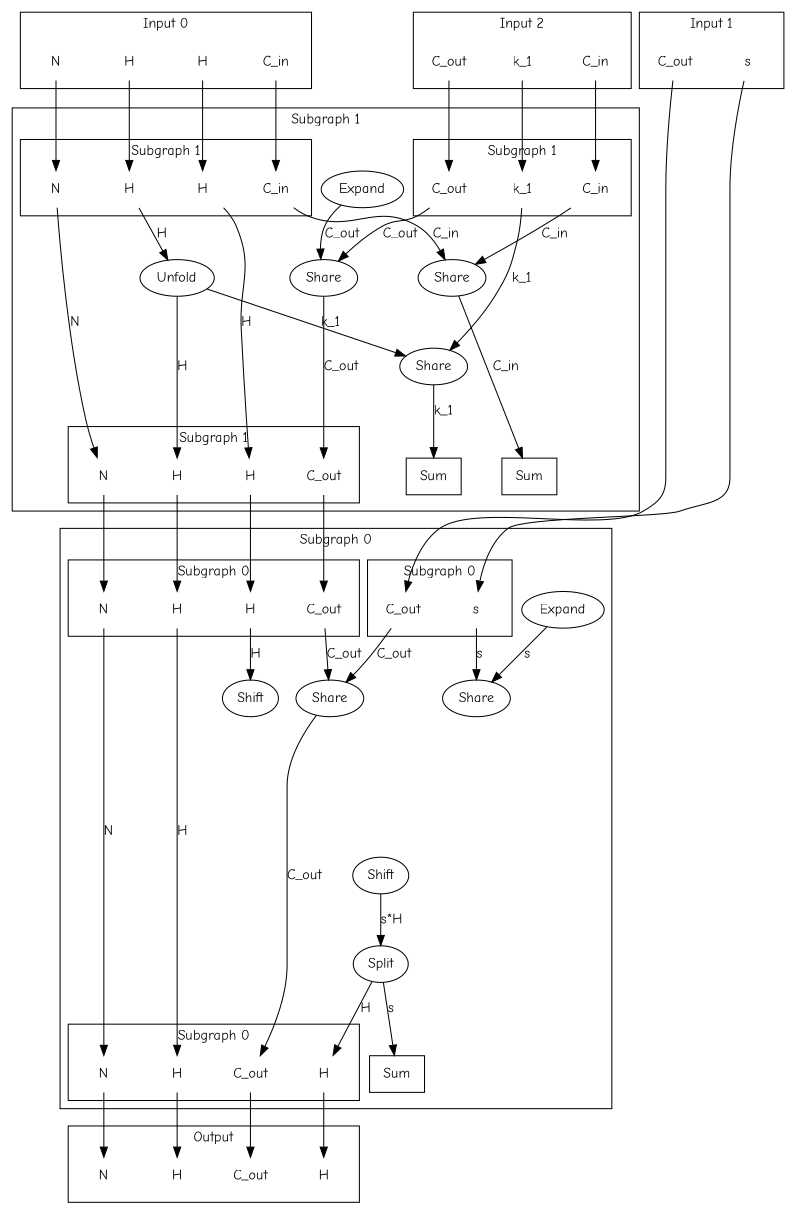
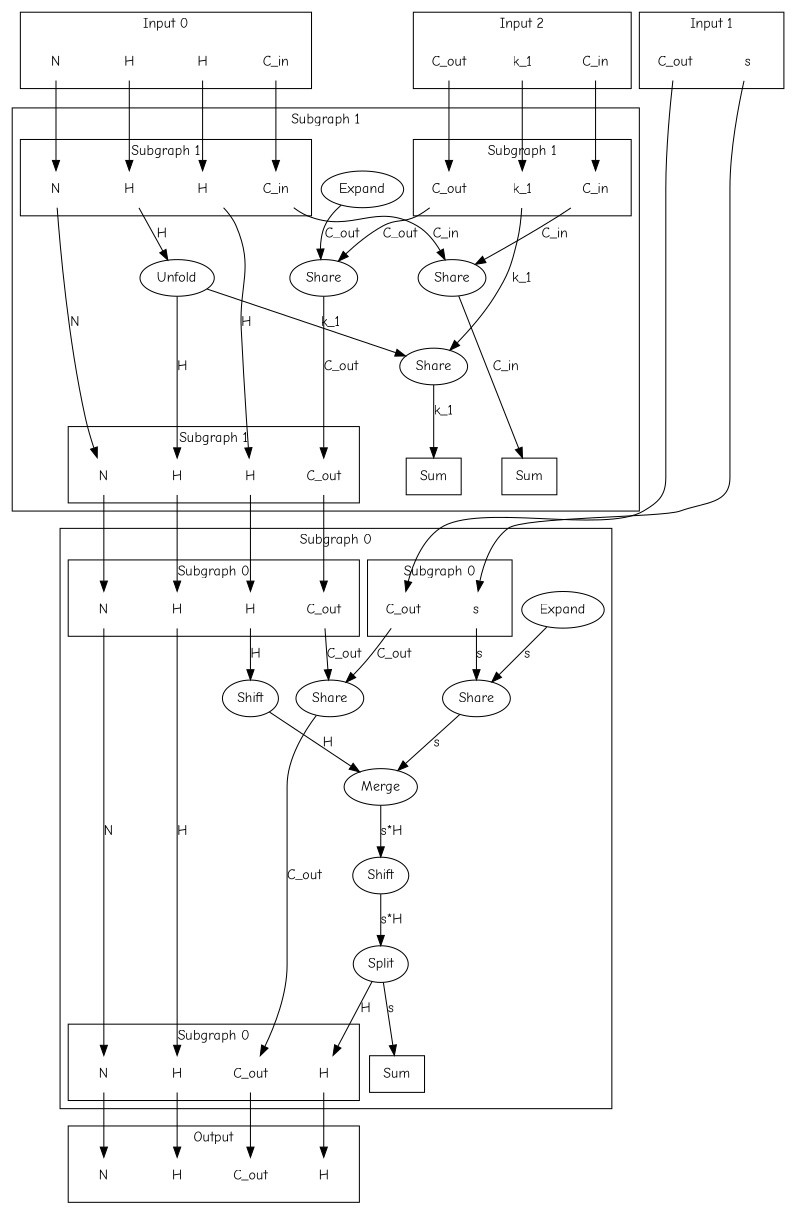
none -> (381, 787)
